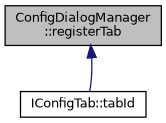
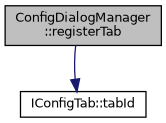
(92, 75) -> (75, 62)
